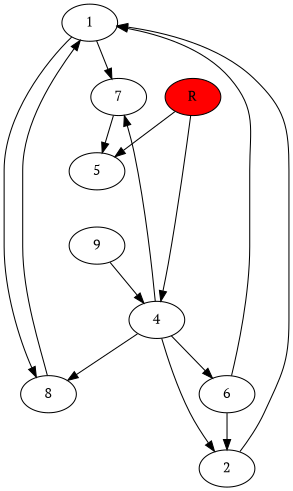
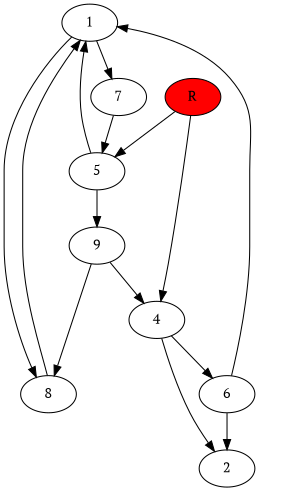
(289, 196) -> (80, 103)
none -> (97, 203)
(145, 213) -> none
(107, 354) -> (74, 315)
